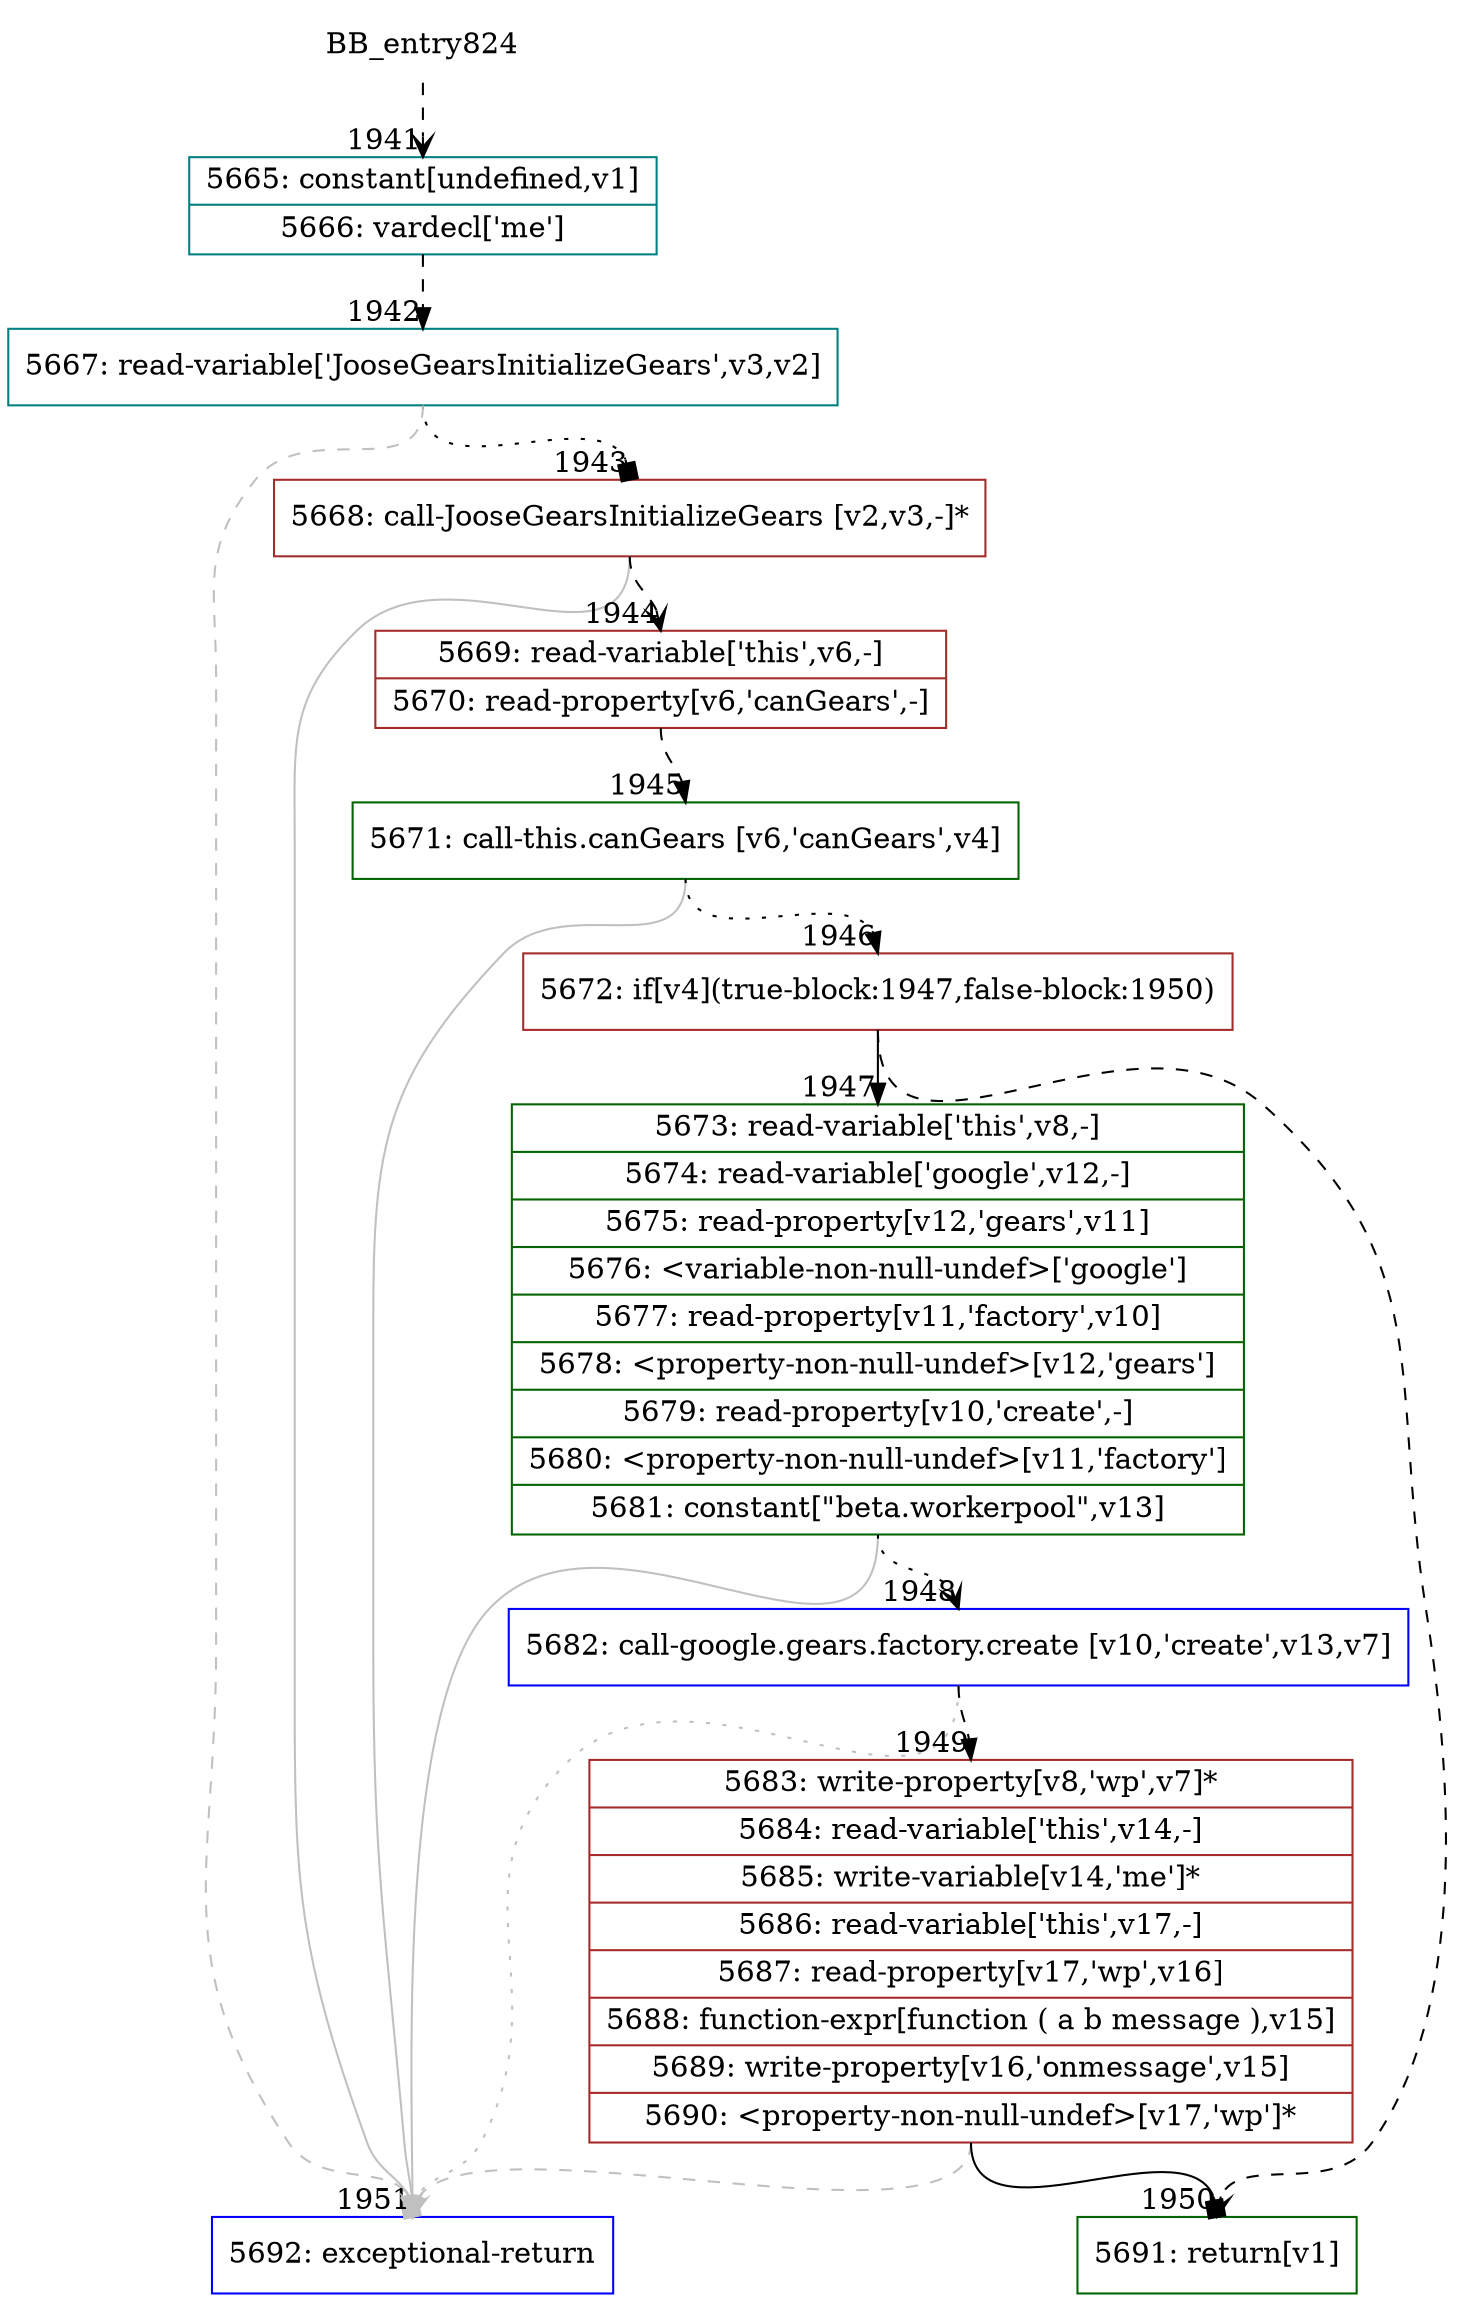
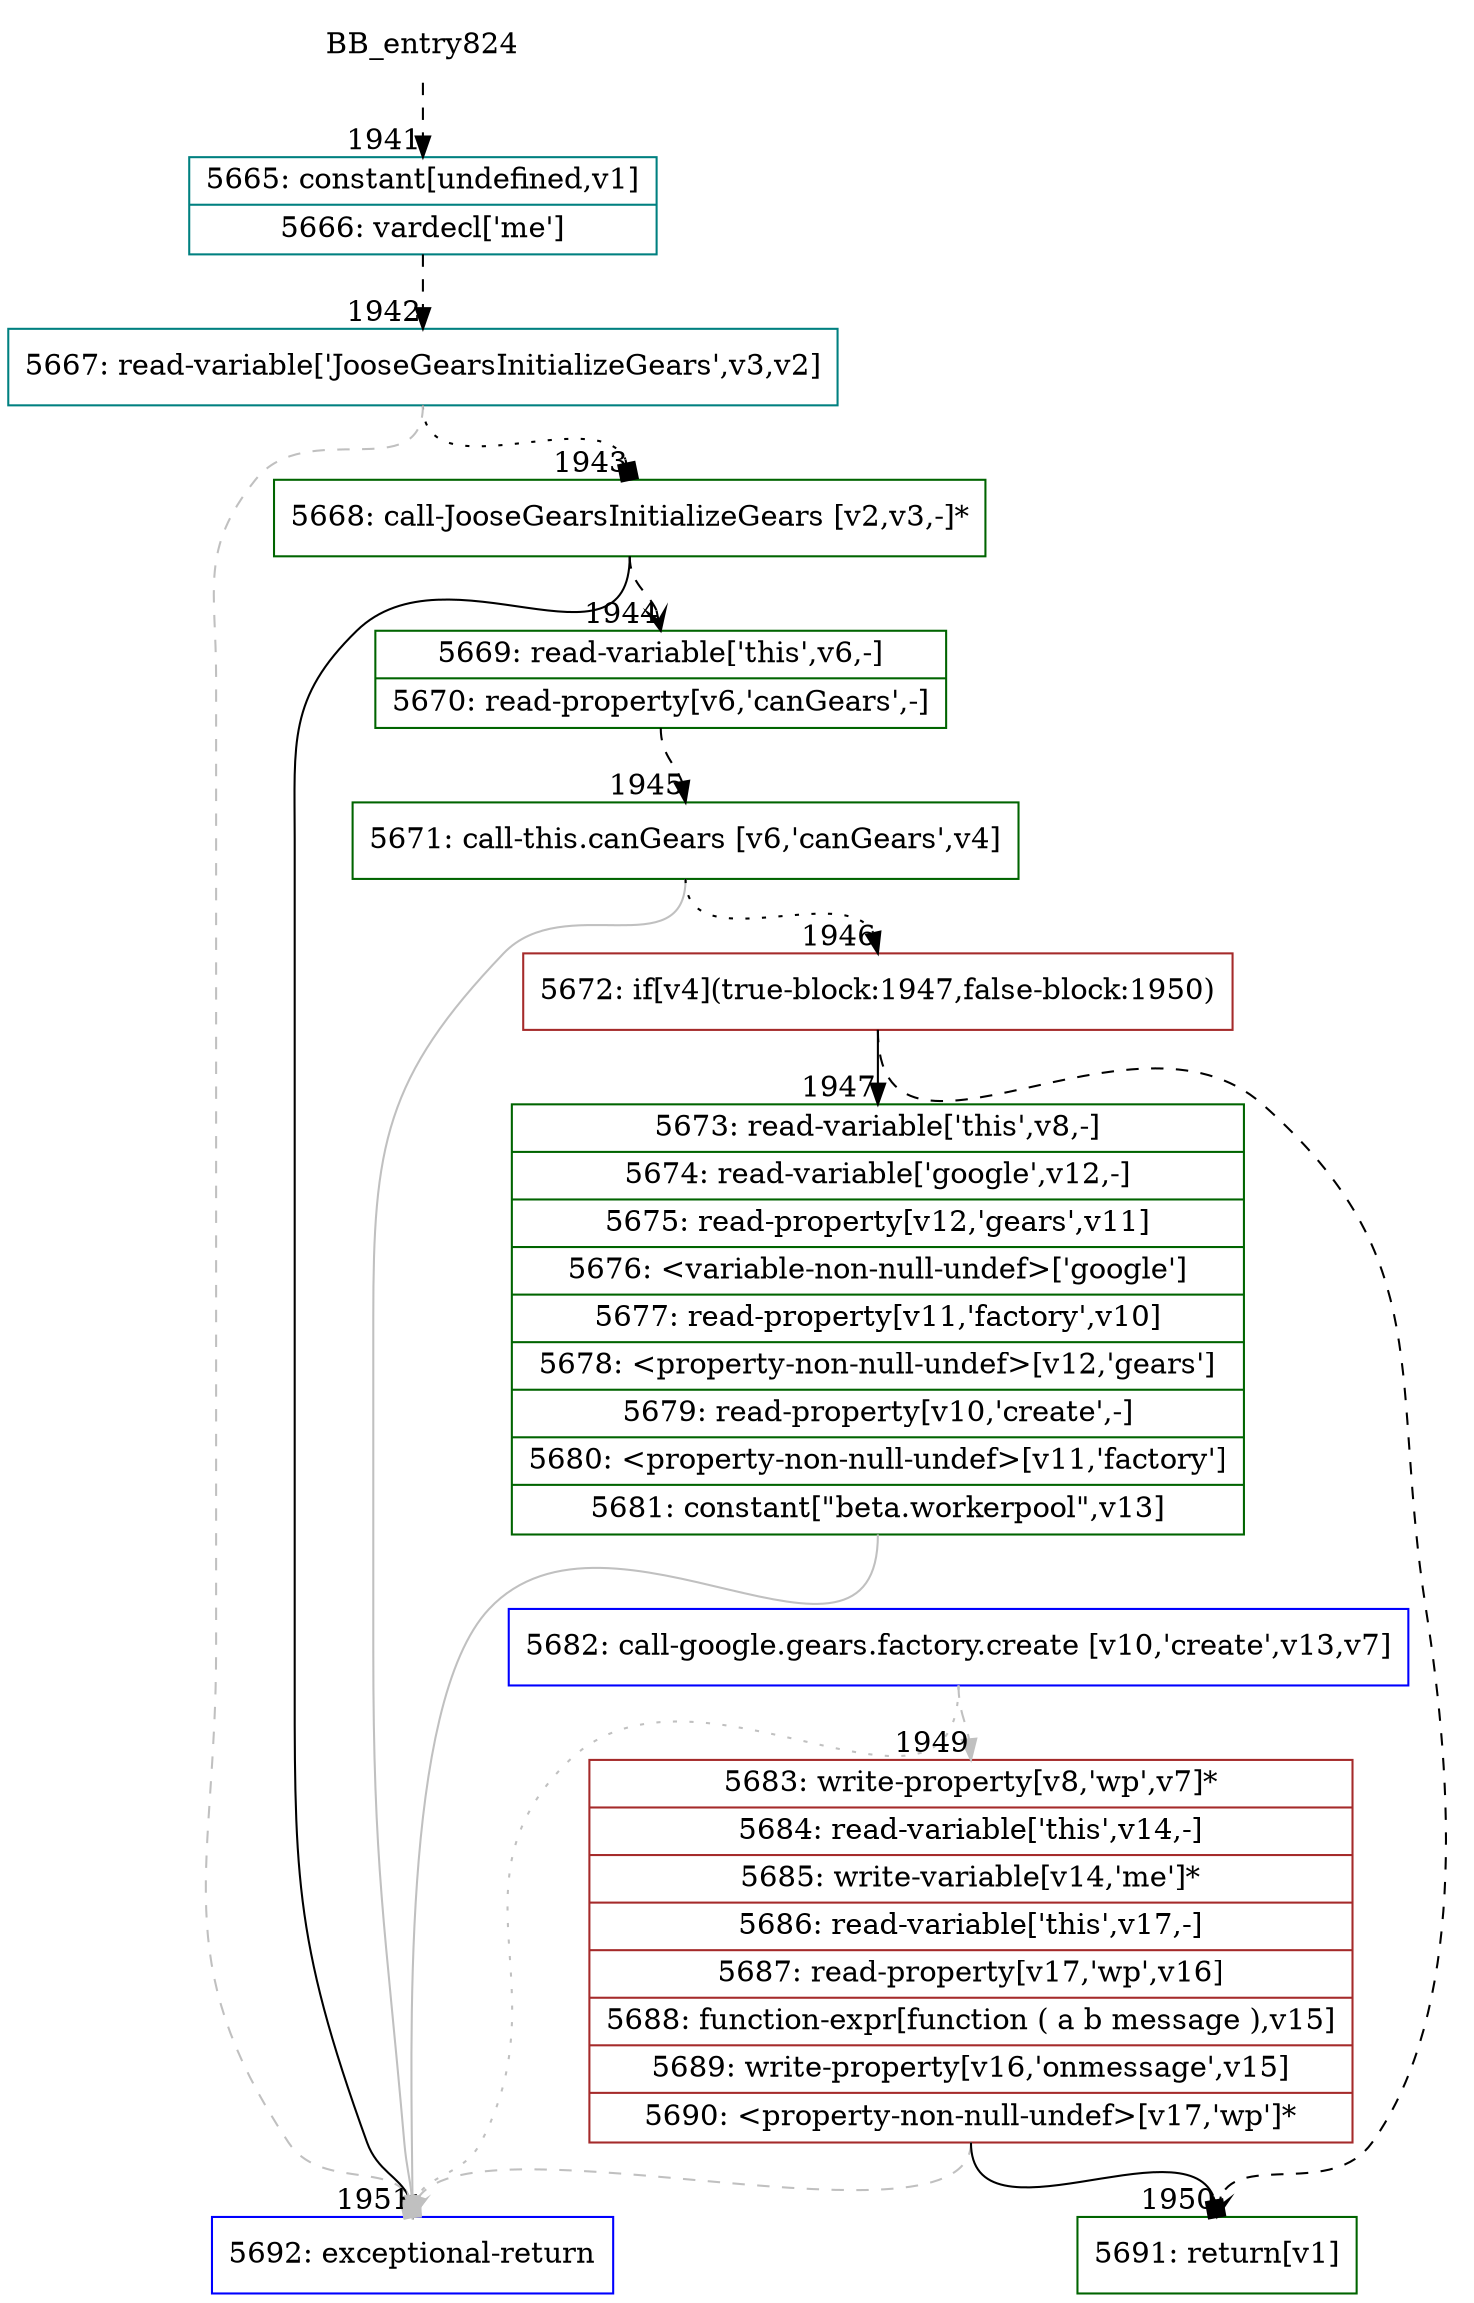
(423, 110) -> (423, 110)
(630, 518) -> (630, 518)
(661, 679) -> (661, 679)
(295, 1259) -> (295, 1259)
(373, 1449) -> (373, 1449)
(908, 1568) -> none
(964, 1719) -> (964, 1719)
